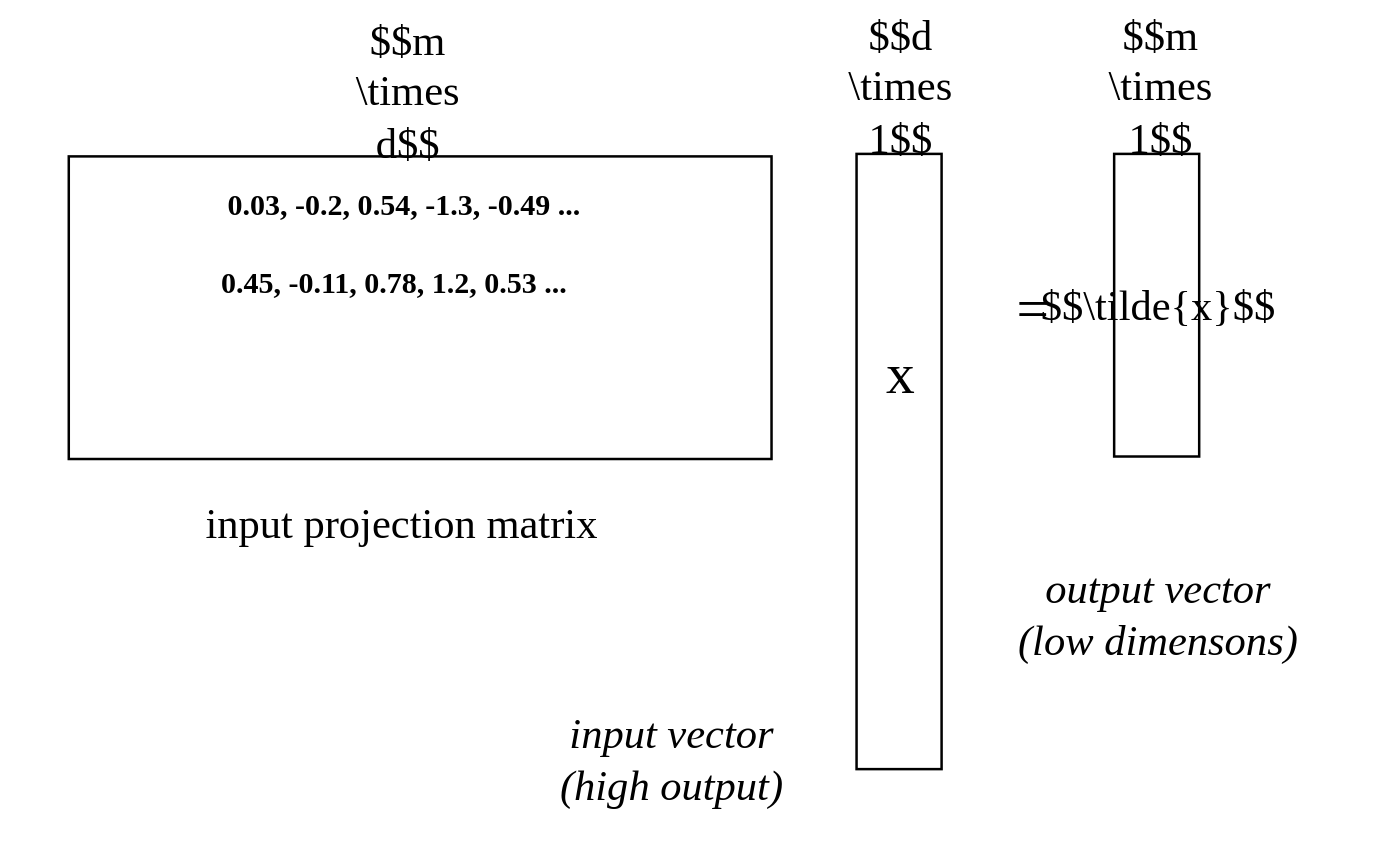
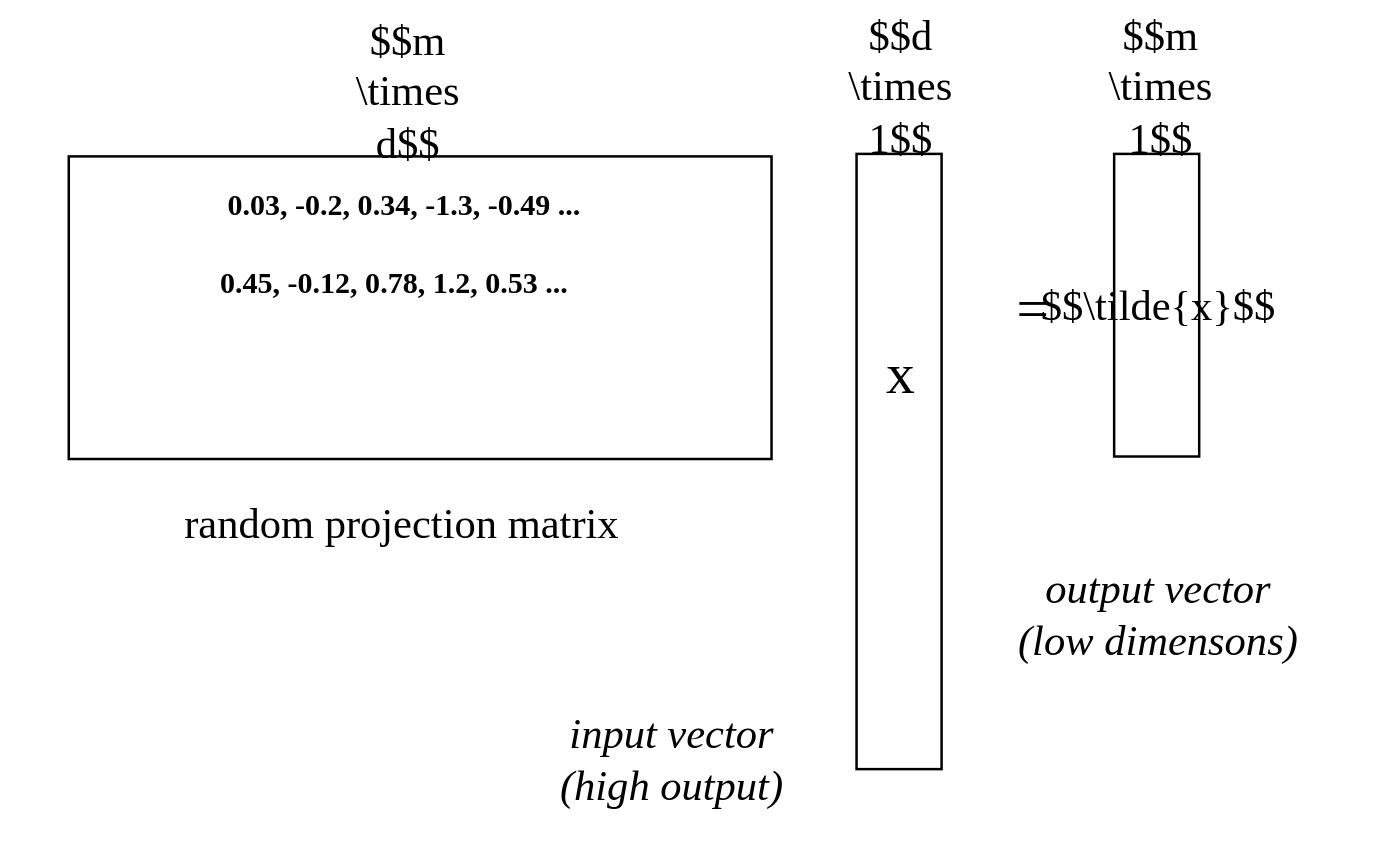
(409, 206) -> (409, 206)
(399, 284) -> (399, 284)
(403, 526) -> (403, 526)
